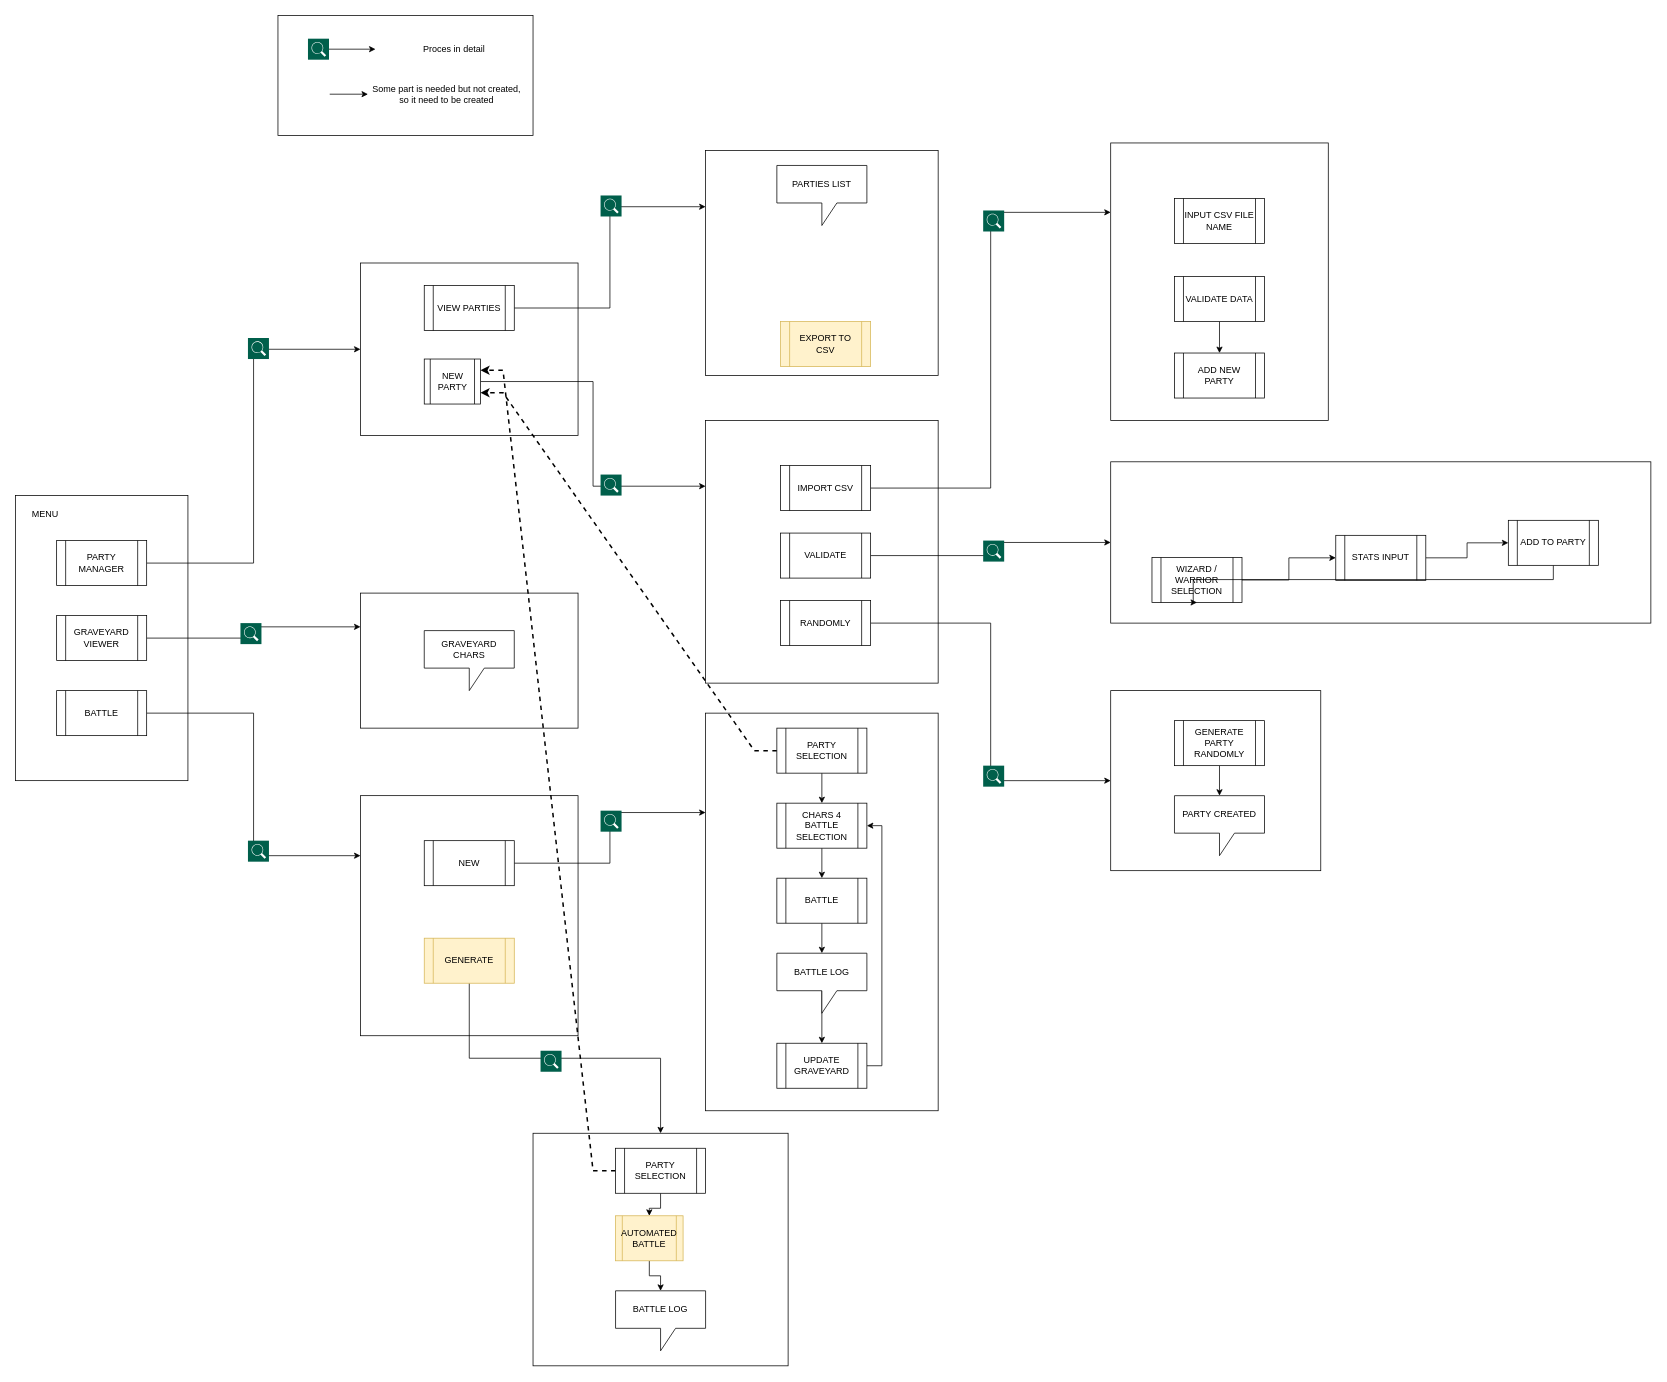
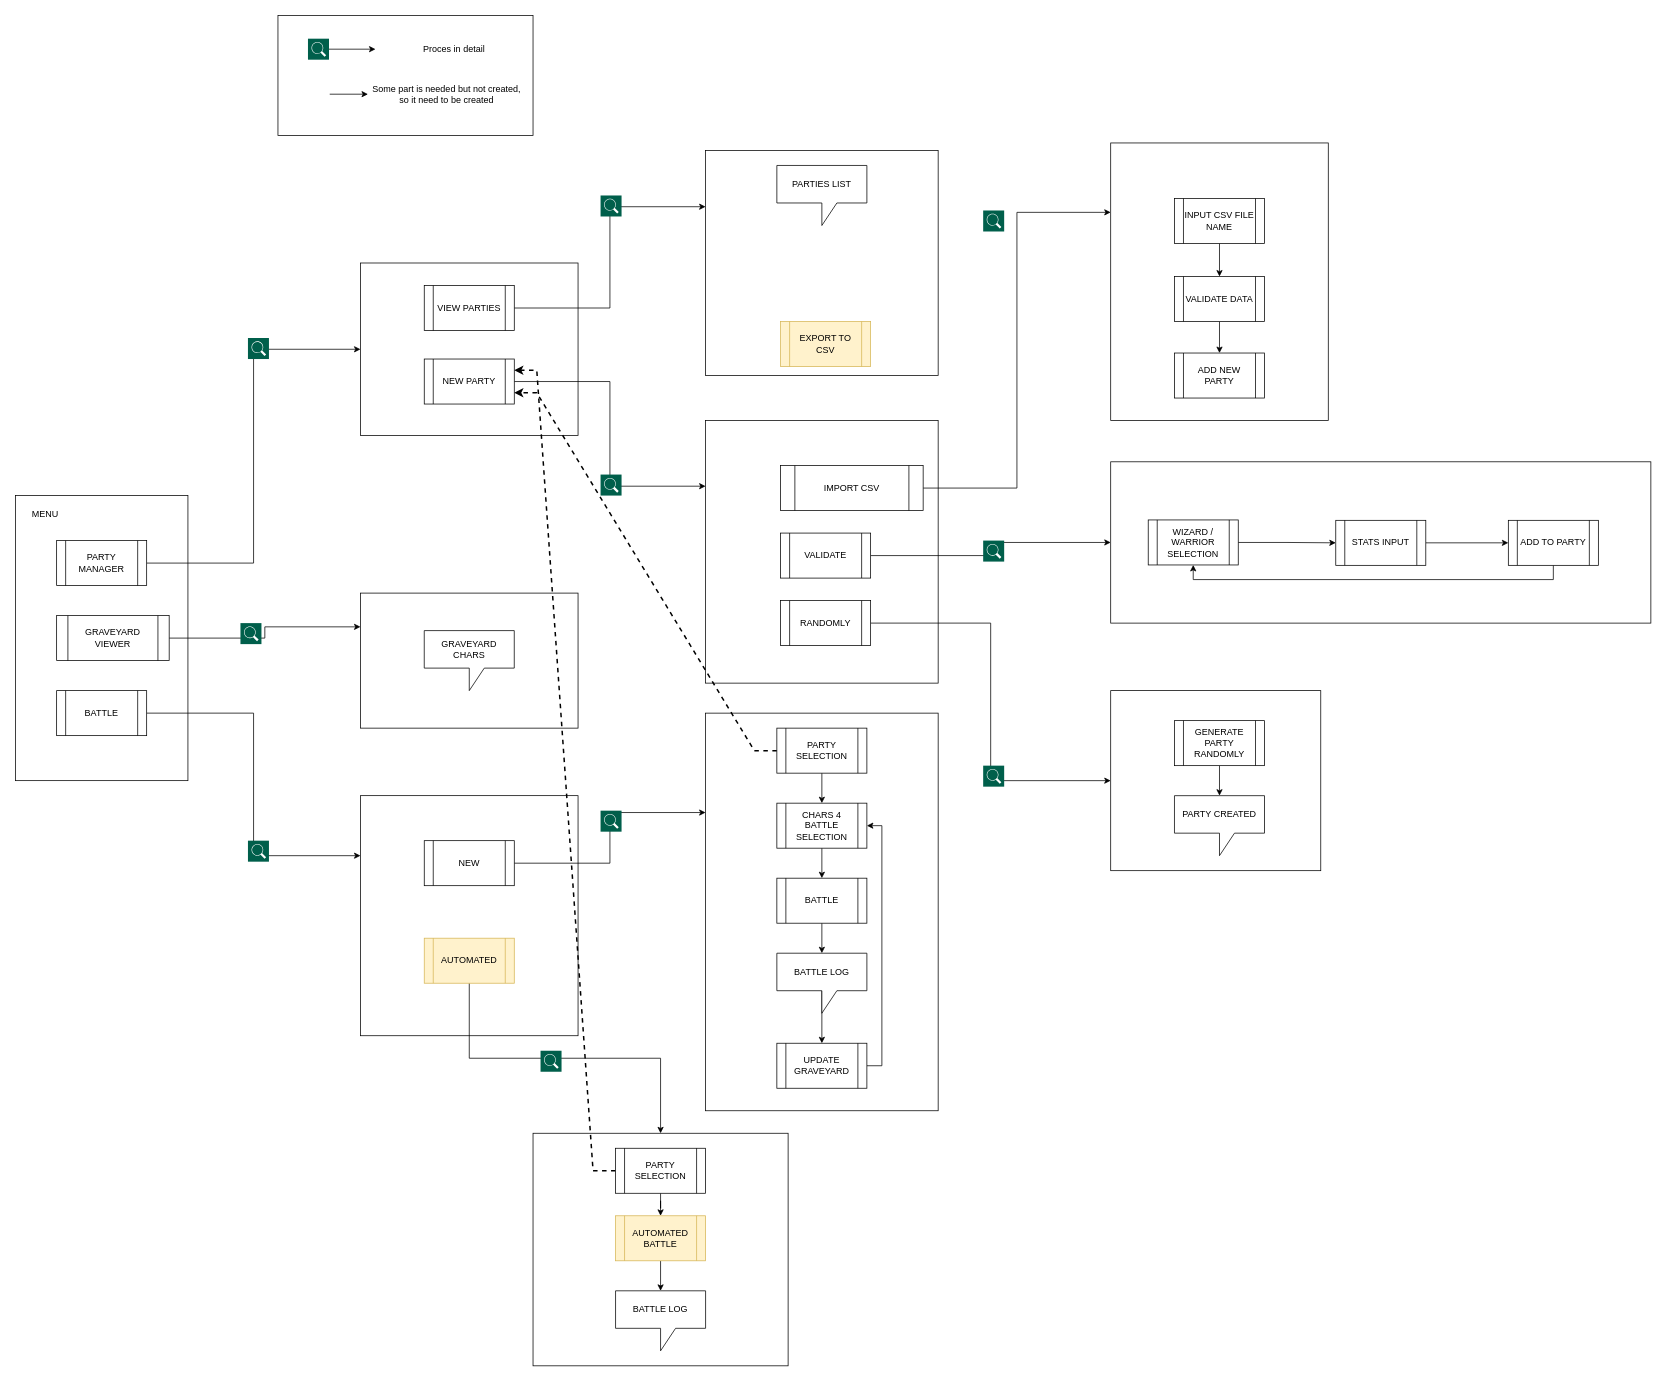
none -> (1219, 257)
(452, 381) -> (469, 381)
(825, 488) -> (852, 488)
(1380, 558) -> (1380, 543)
(1197, 580) -> (1193, 542)
(102, 638) -> (113, 638)
(469, 960) -> (469, 960)
(649, 1238) -> (660, 1238)
